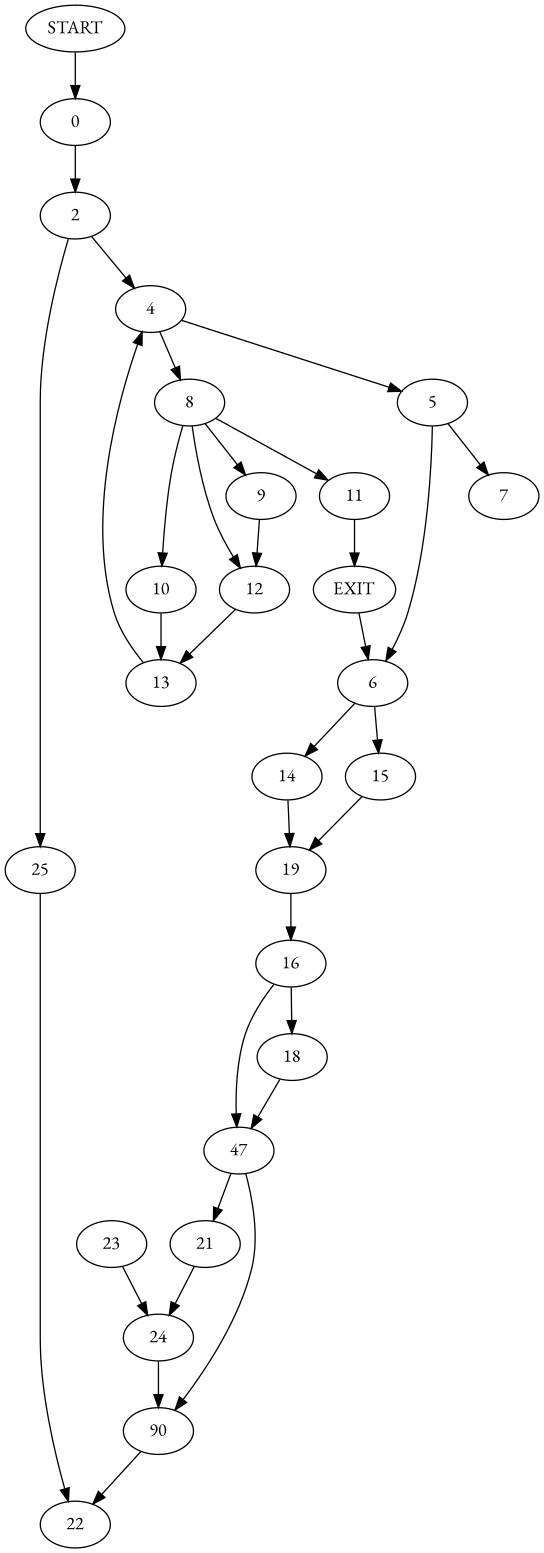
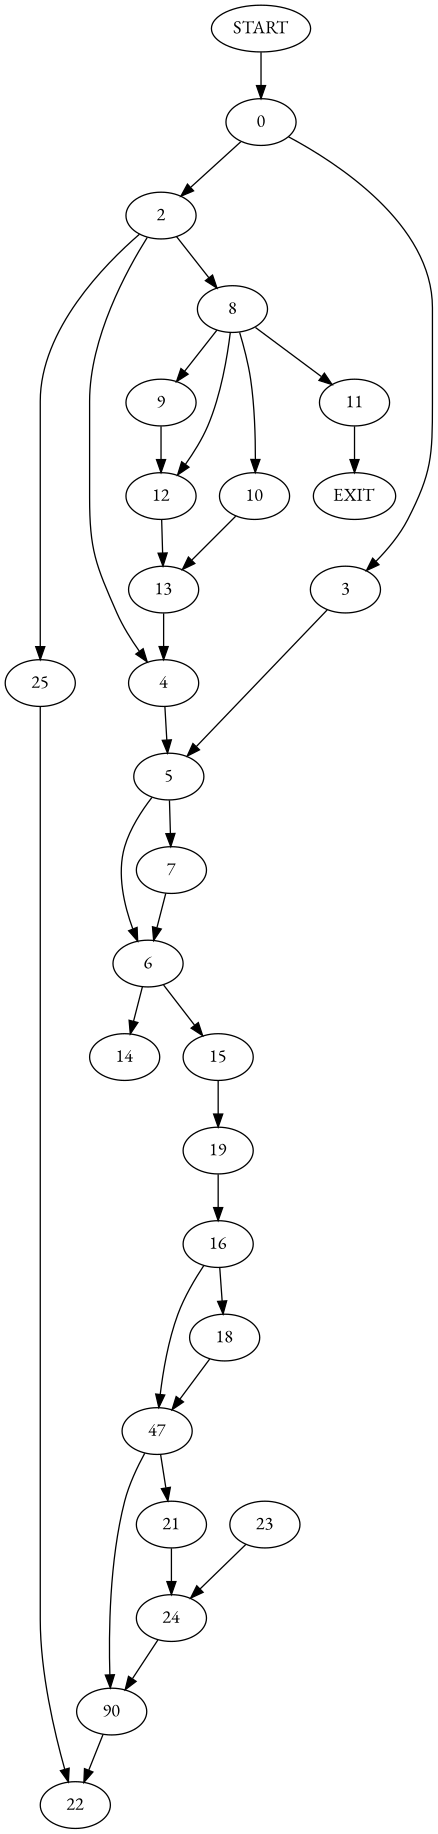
(168, 350) -> (193, 257)
none -> (345, 590)
(362, 630) -> (161, 910)
(289, 817) -> none
